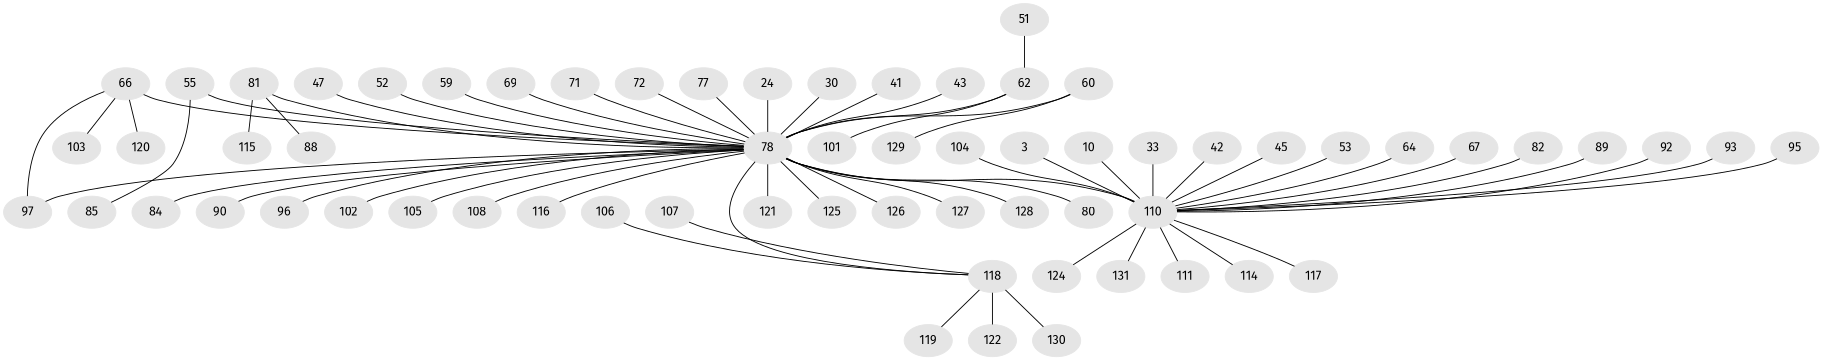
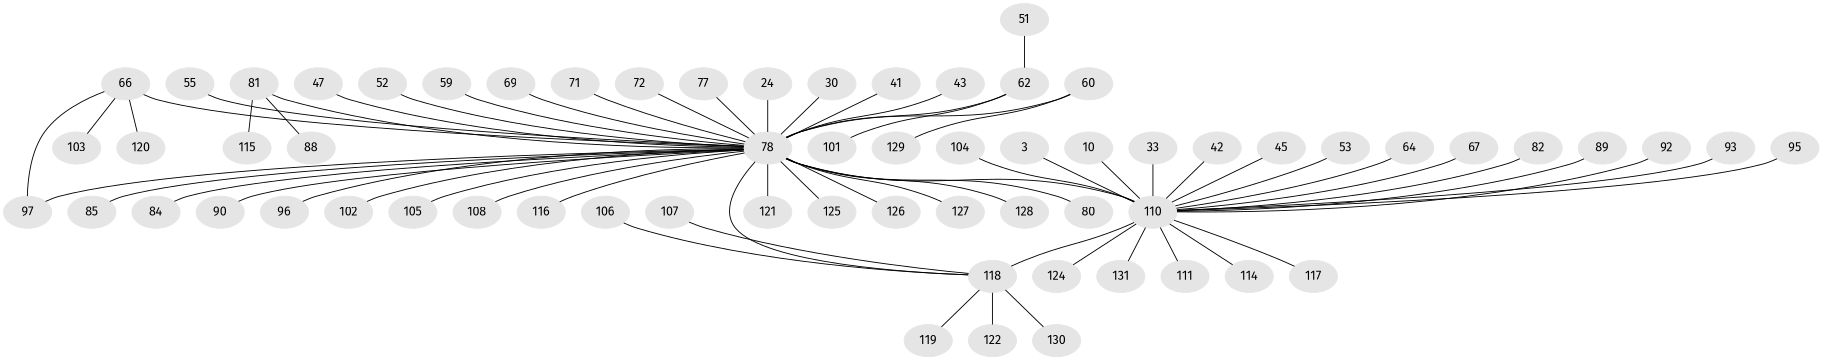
(171, 166) -> (425, 163)
none -> (1073, 244)
